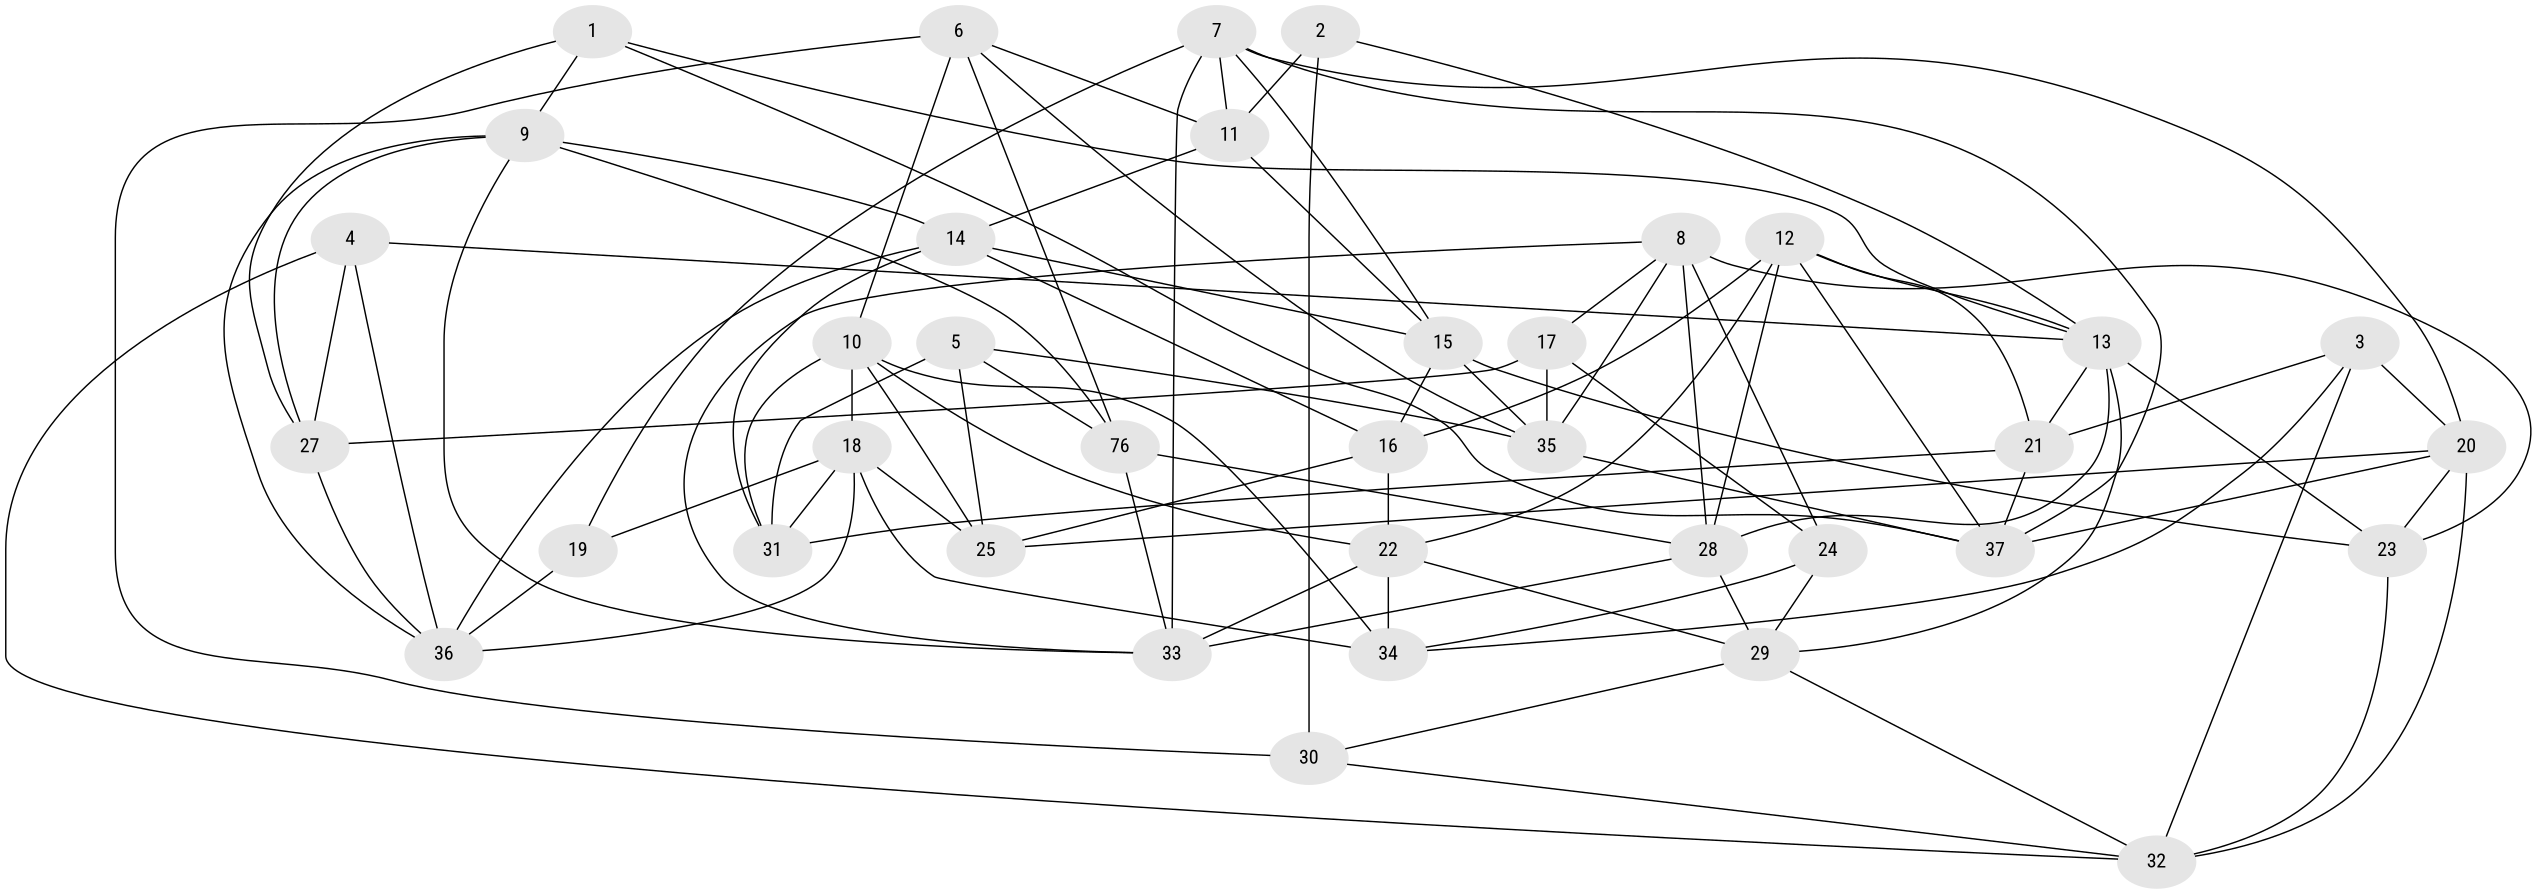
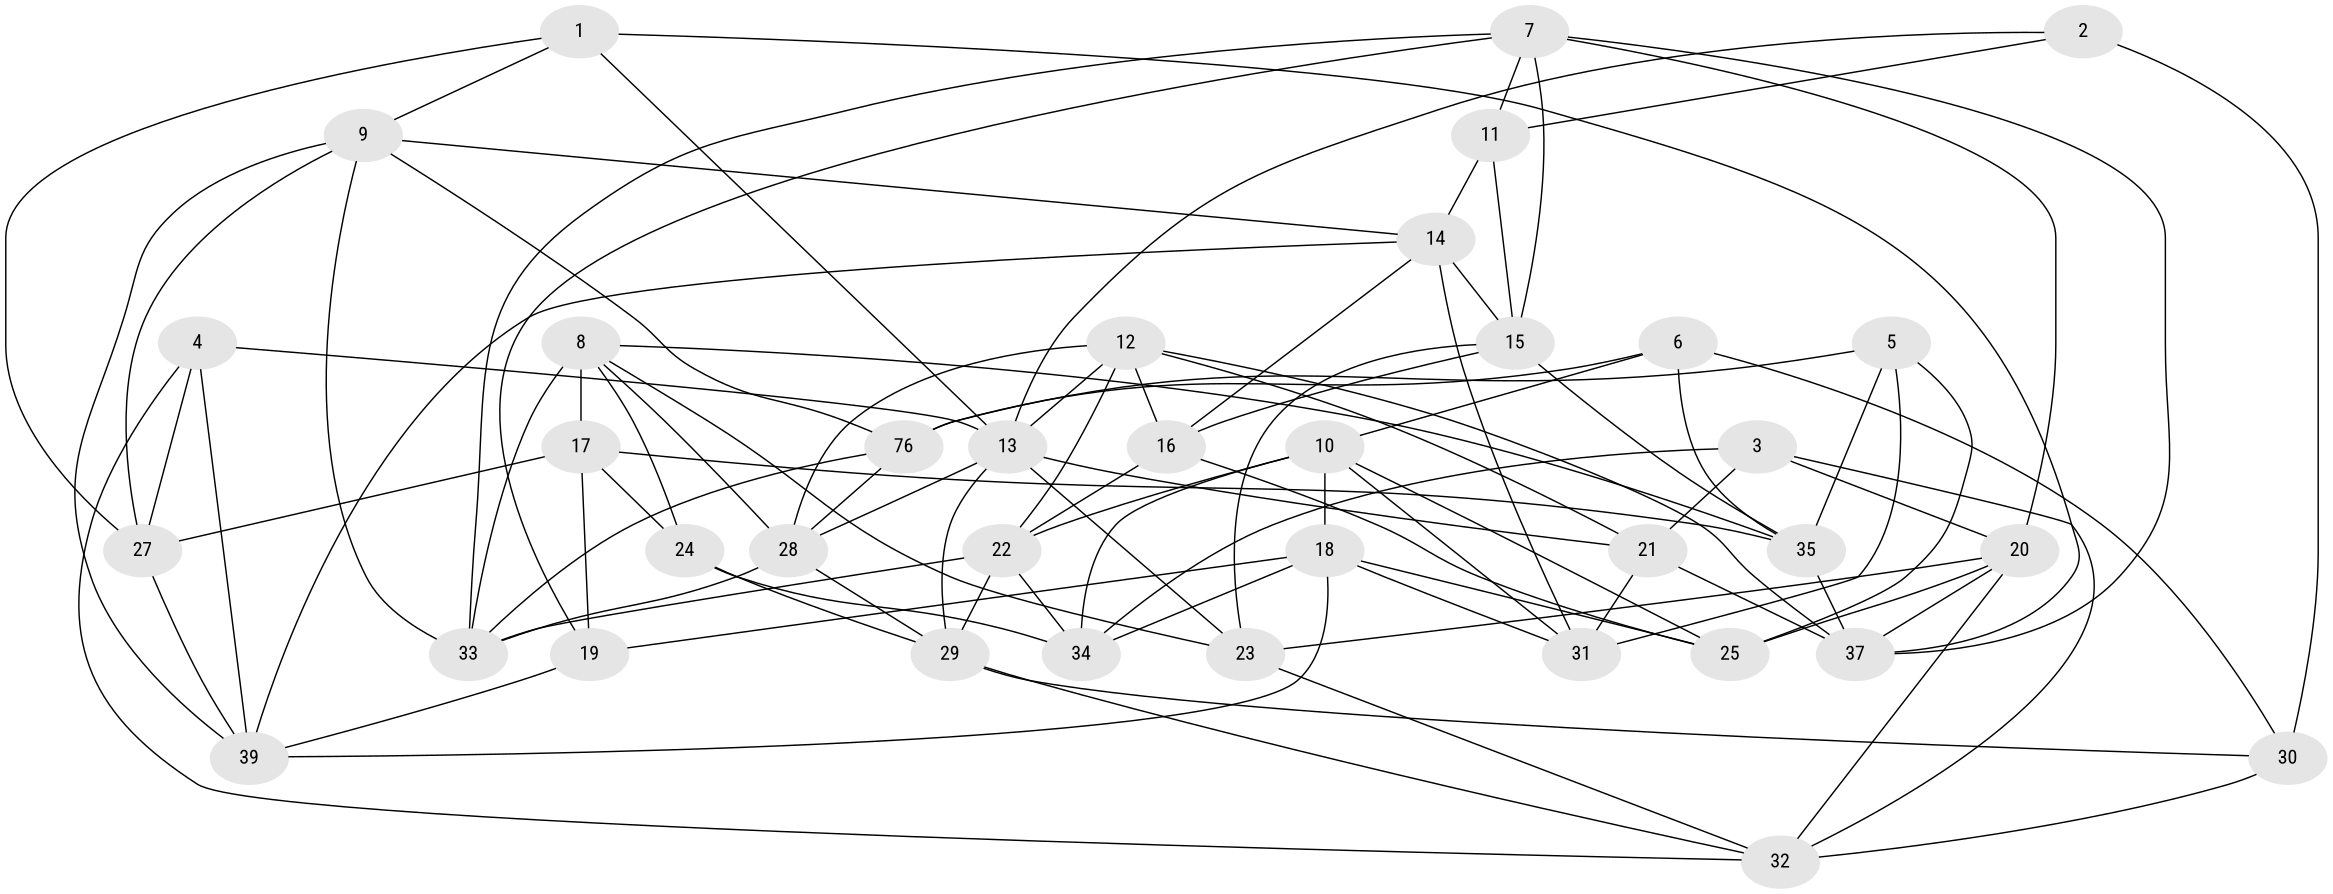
(1084, 80) -> none
none -> (585, 543)
(444, 655) -> (249, 758)
